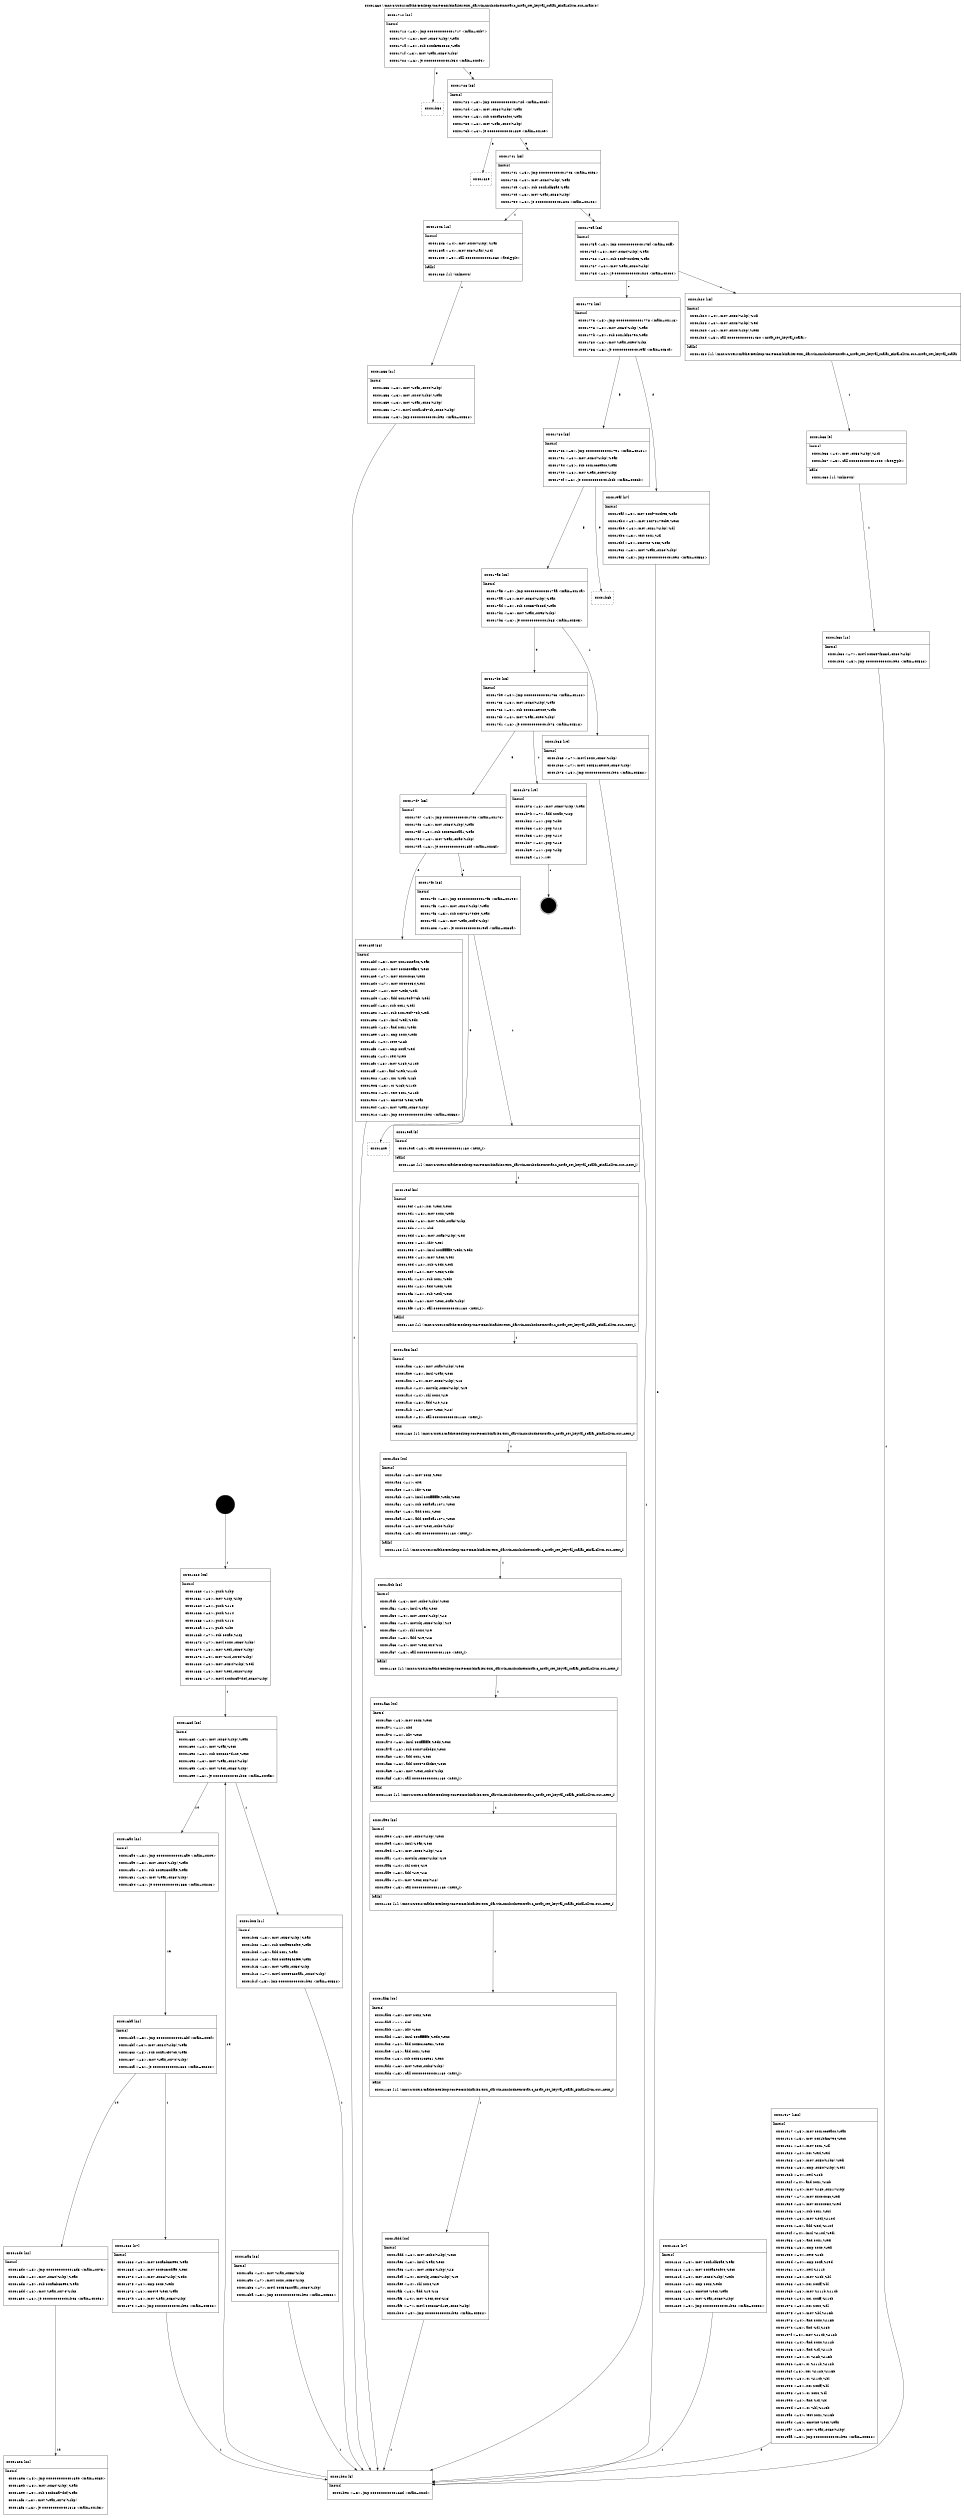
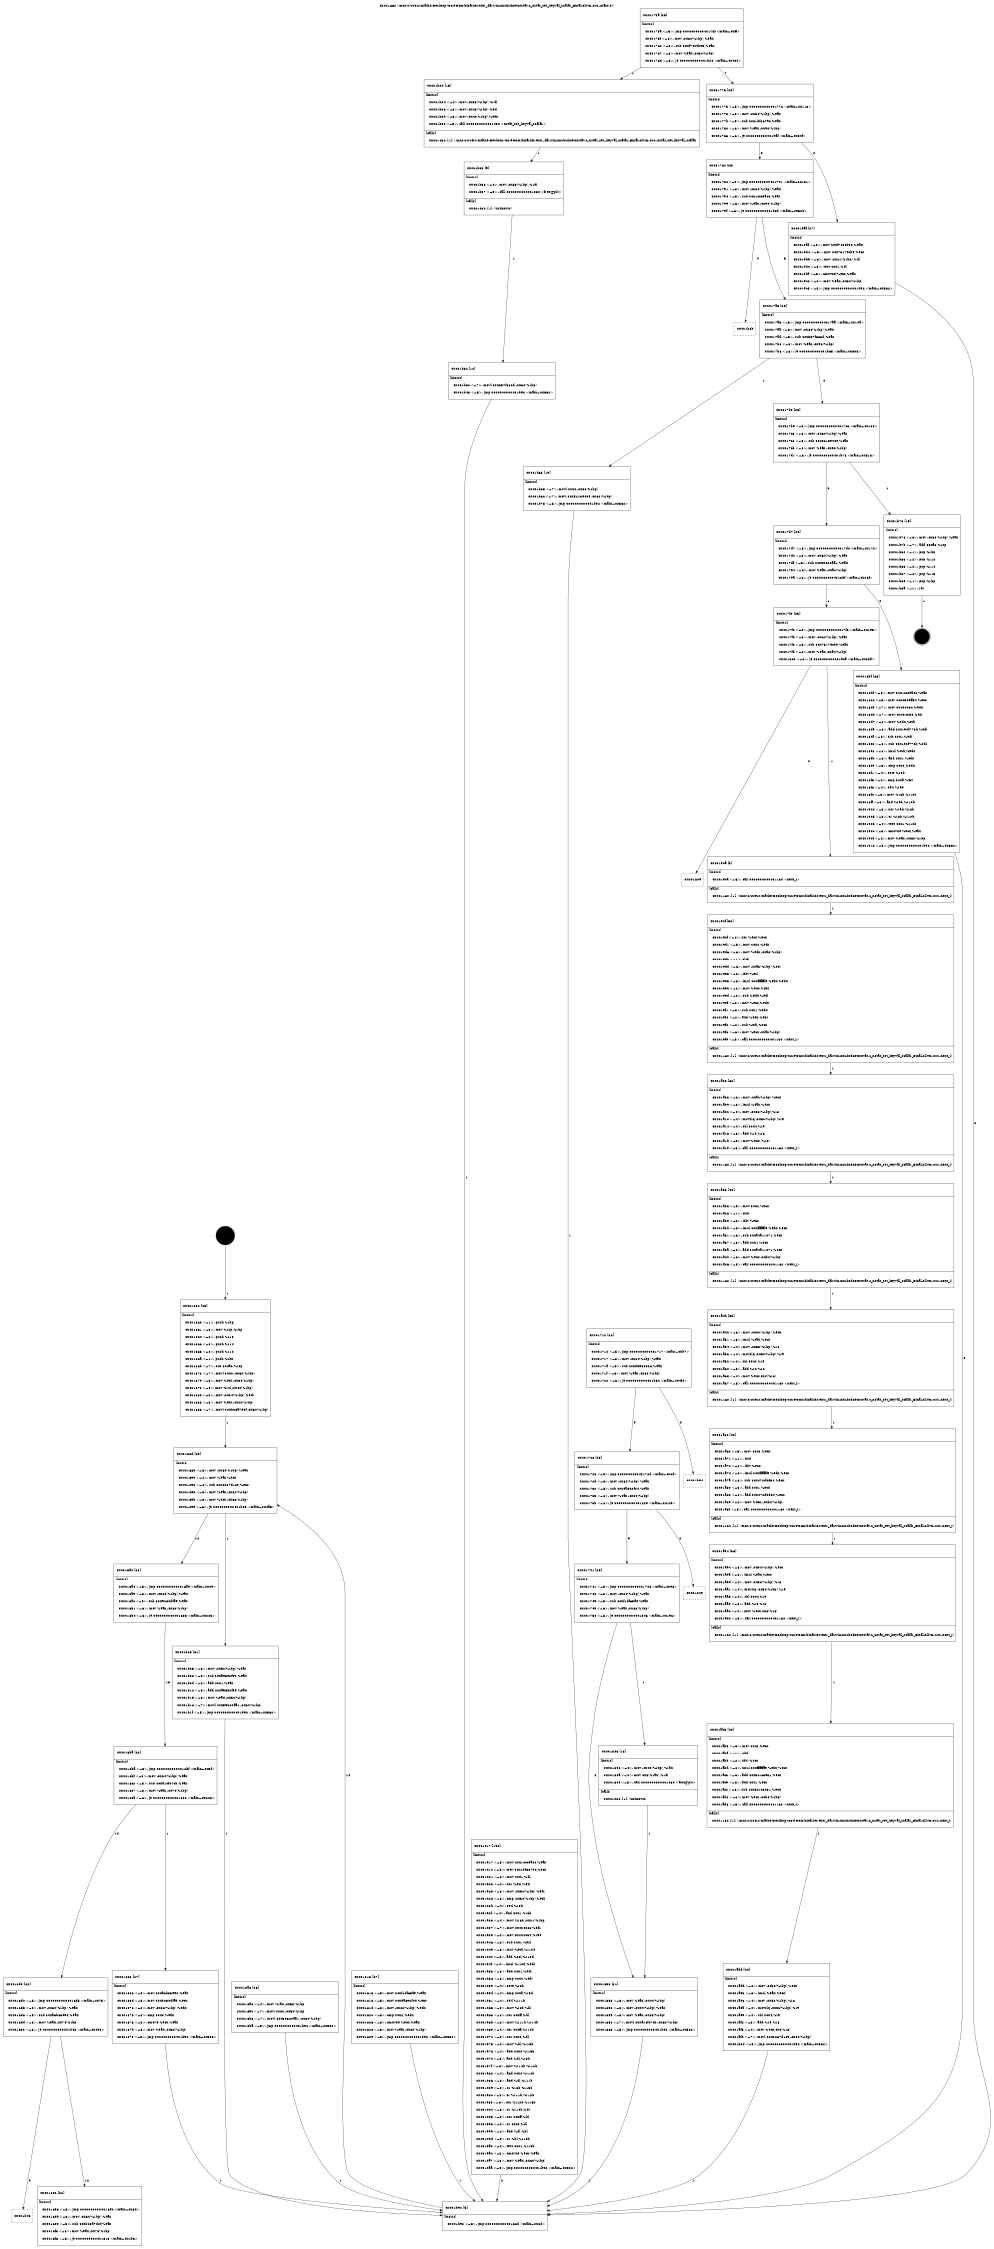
(587, 214) -> (590, 1800)
none -> (22, 2216)
